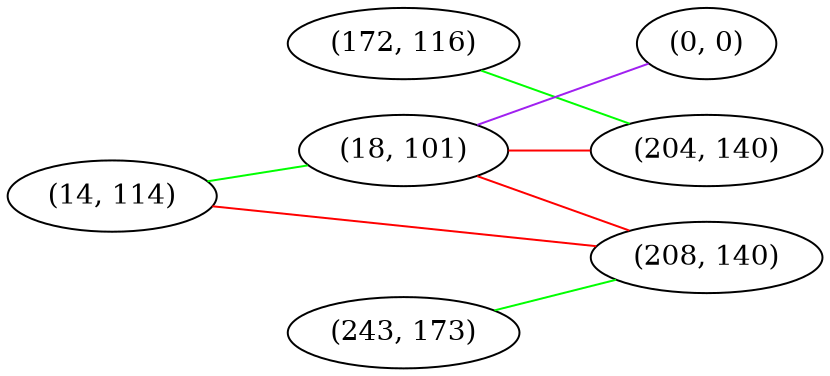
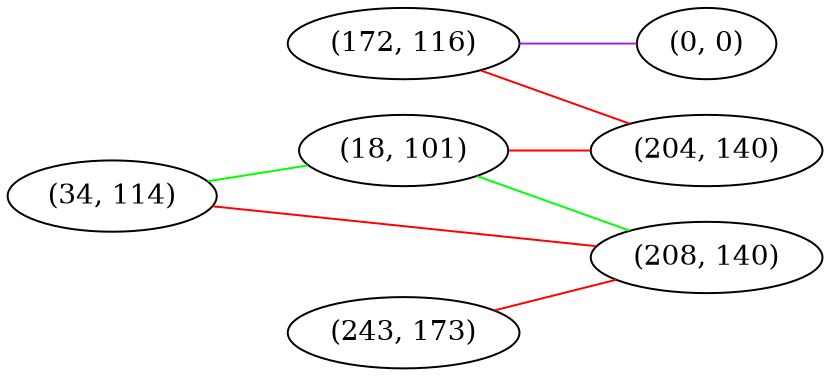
(537, 90) -> (555, 97)
(576, 90) -> (578, 44)
(112, 196) -> (112, 196)
(553, 203) -> (553, 203)
(555, 295) -> (555, 295)
